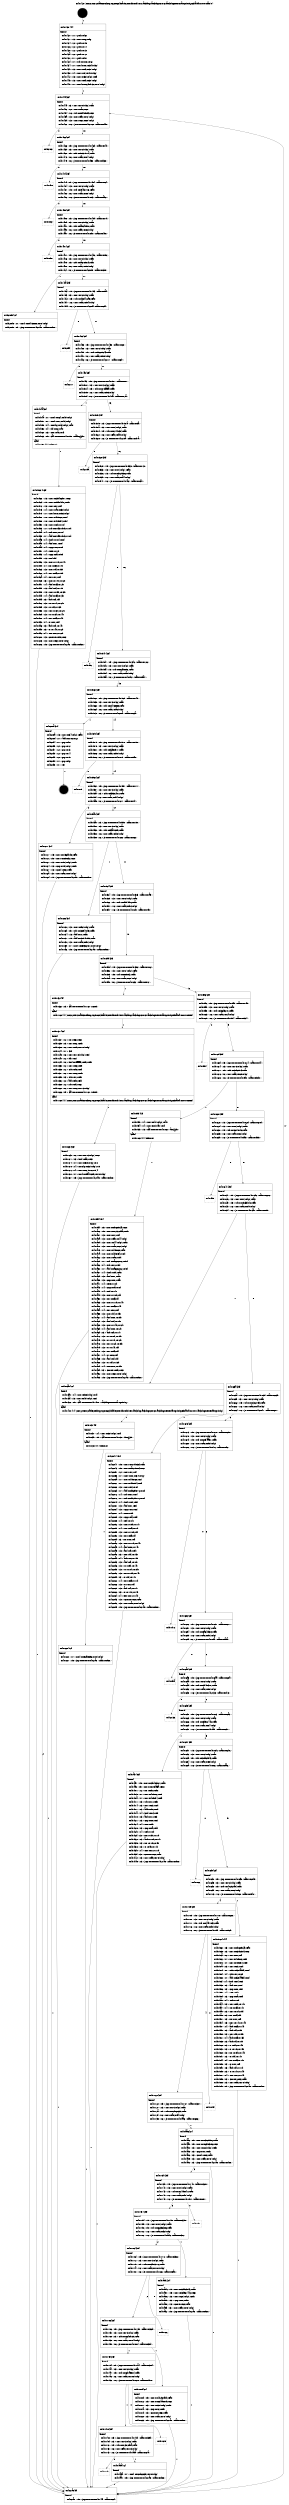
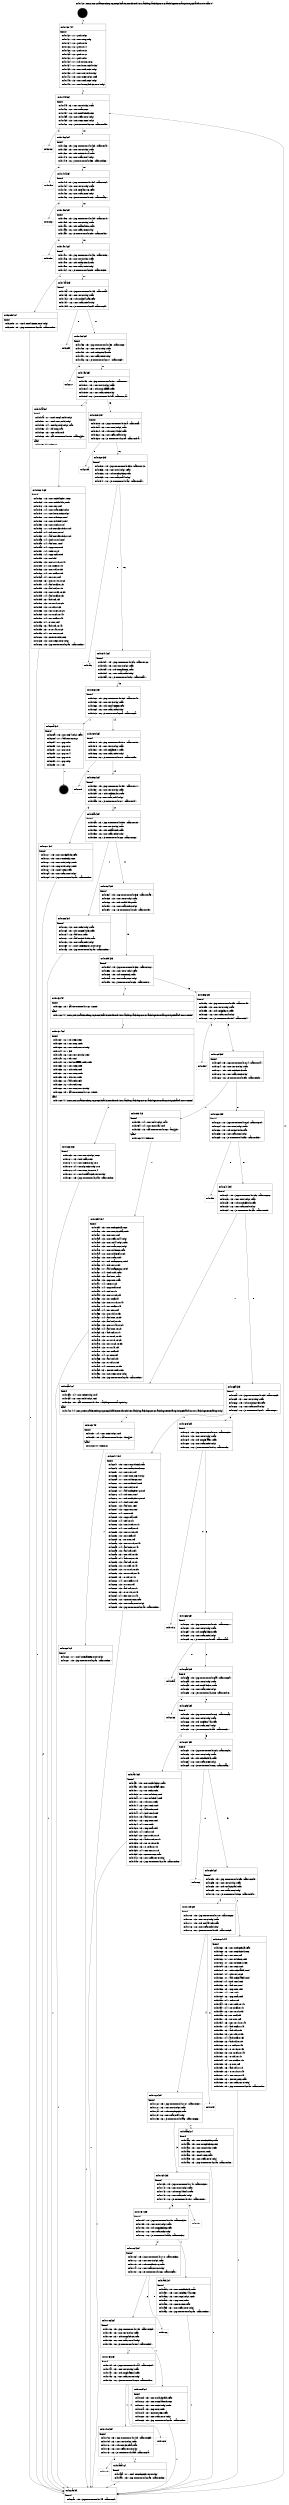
(193, 2169) -> (174, 2147)
